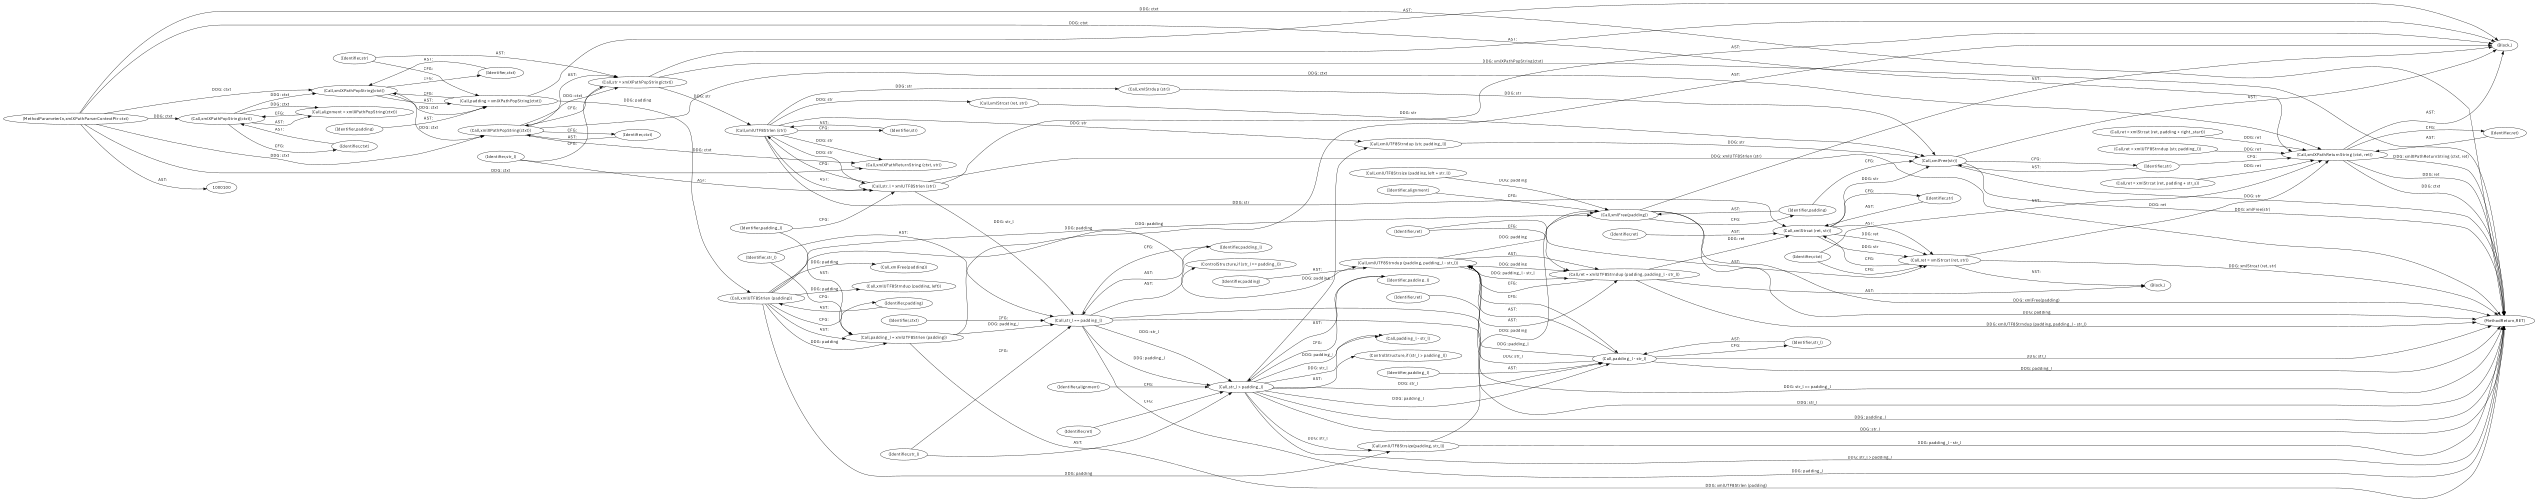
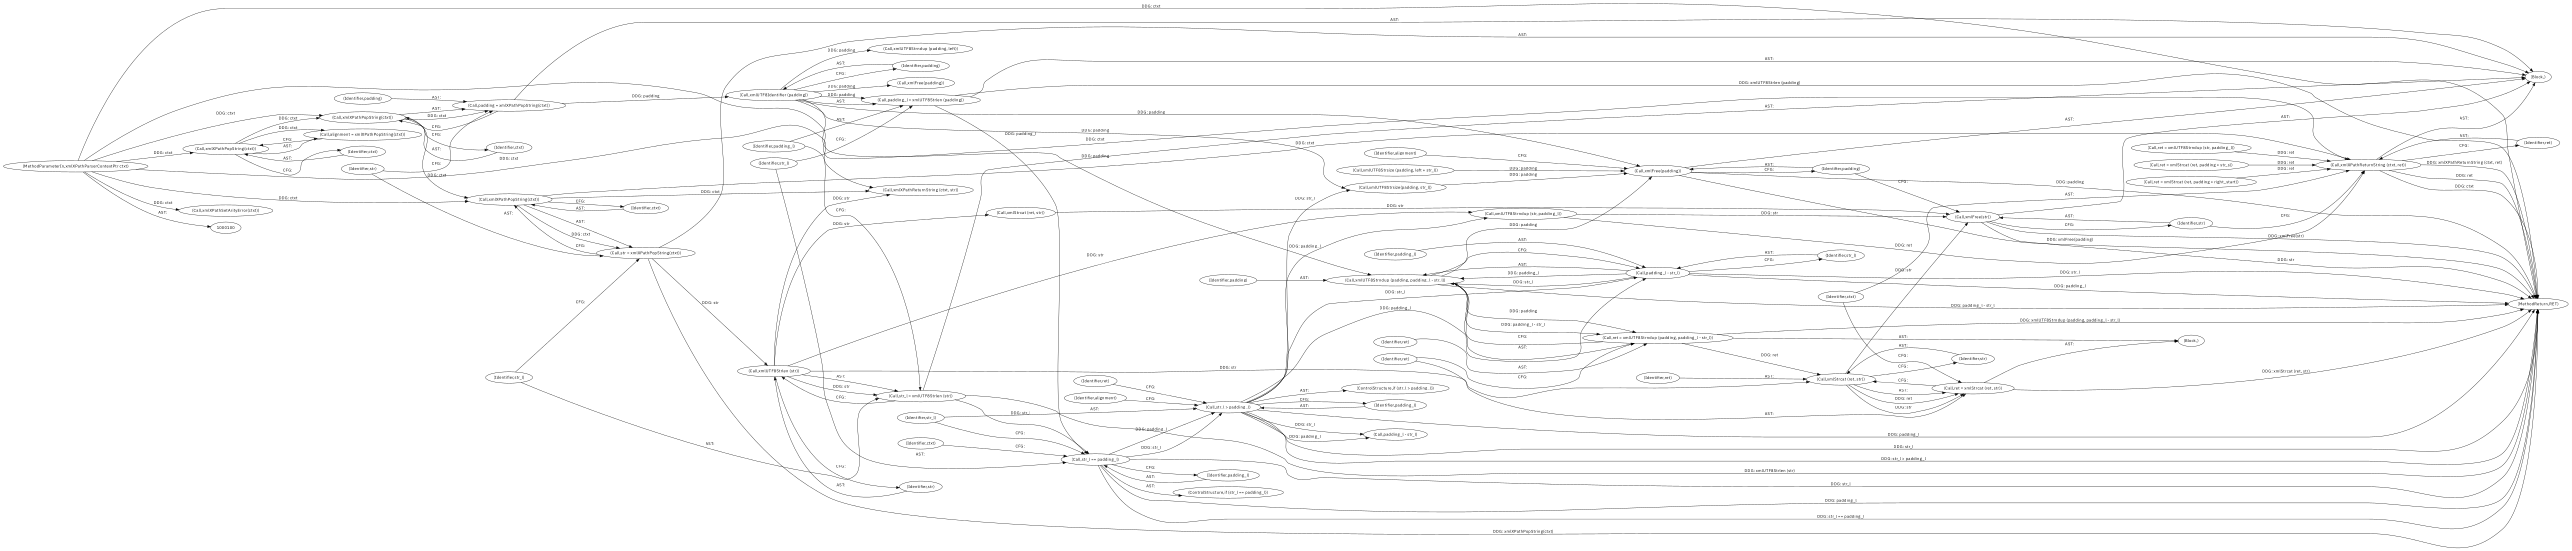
(1149, 89) -> none
none -> (226, 211)
(2151, 223) -> (1976, 258)
(761, 298) -> (774, 95)
(2023, 445) -> (1971, 308)
